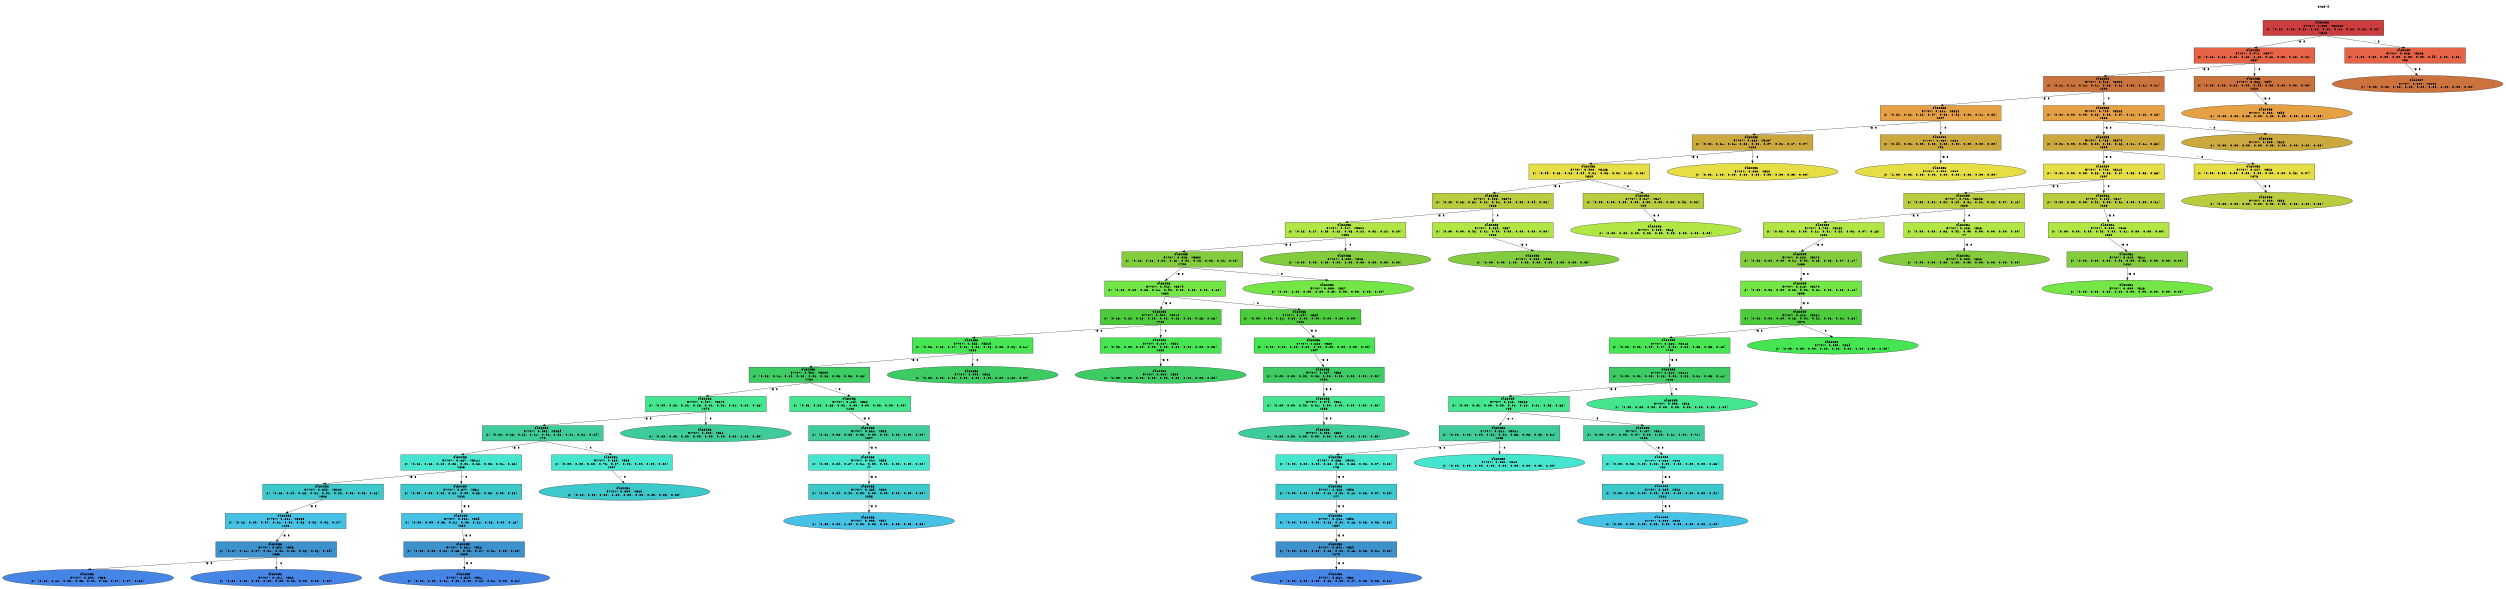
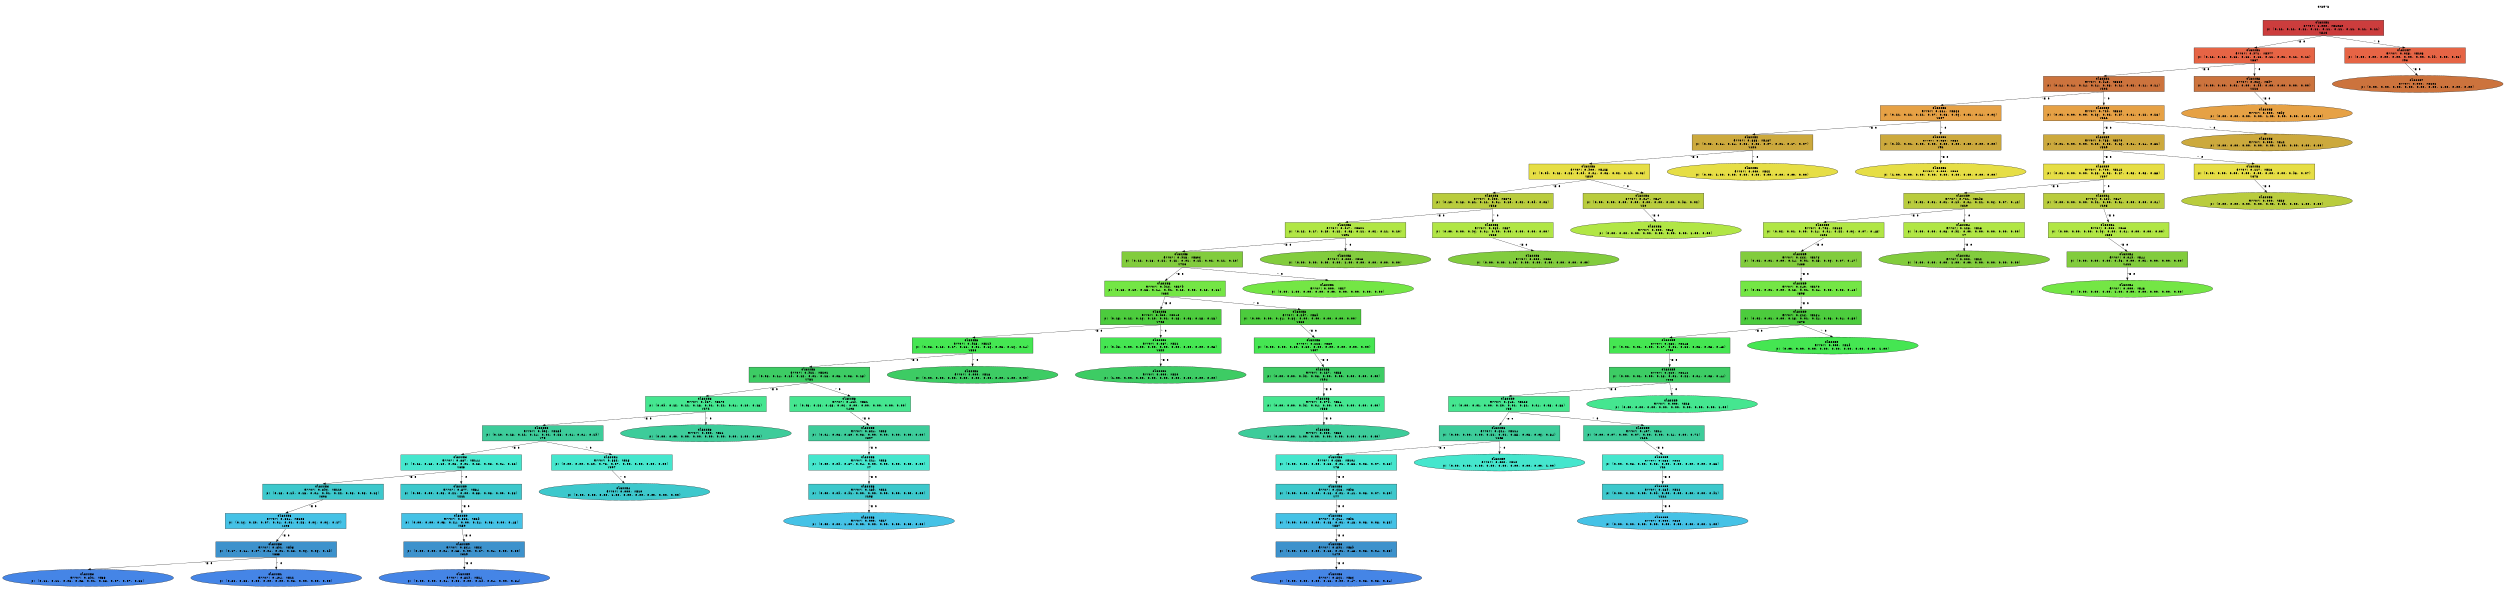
(2323, 7) -> (2323, 7)
